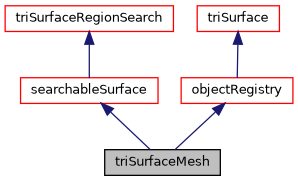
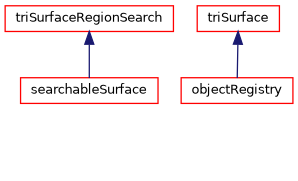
(163, 163) -> none
